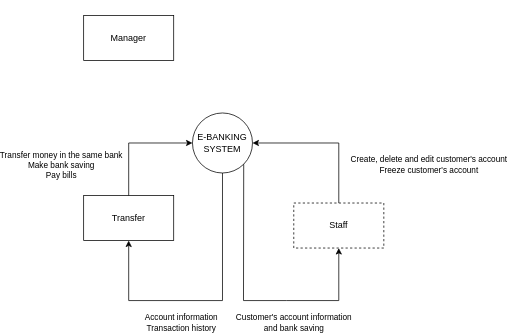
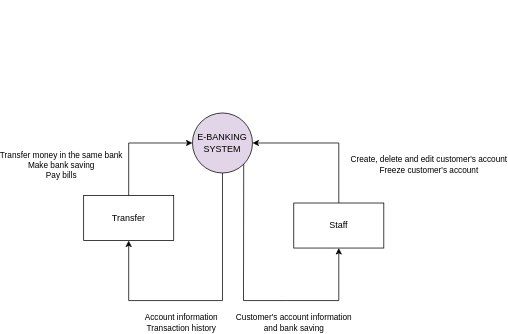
(129, 38) -> none
(222, 143) -> (222, 143)
(339, 225) -> (339, 225)
